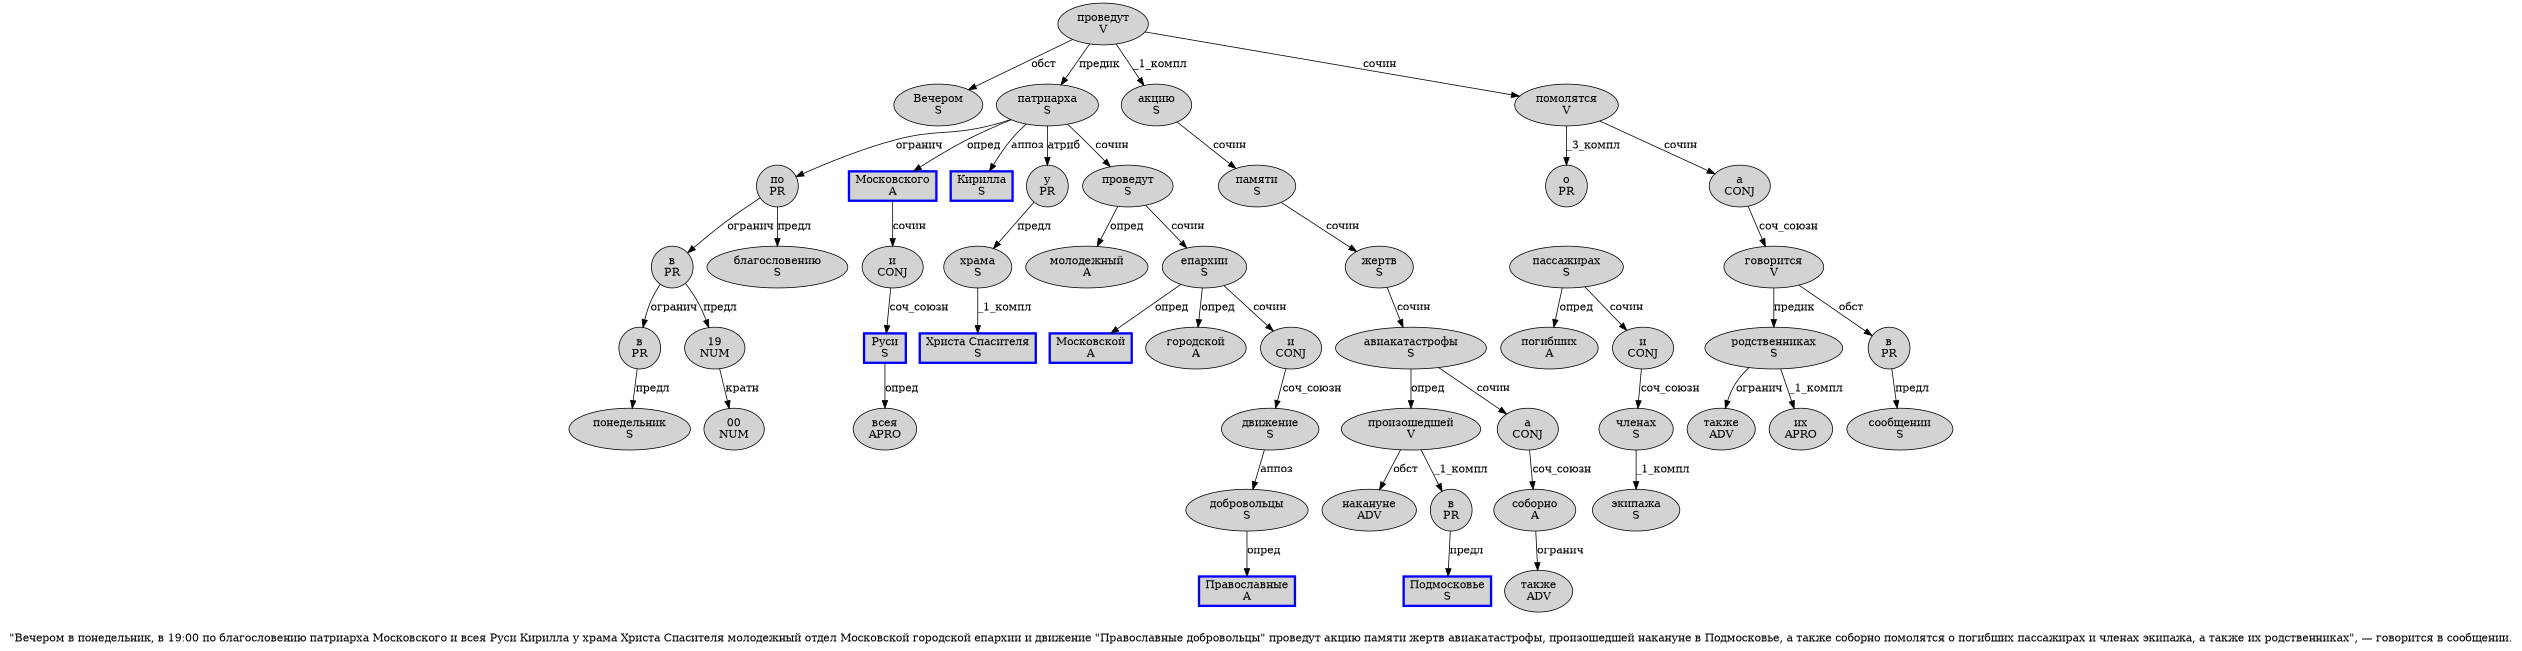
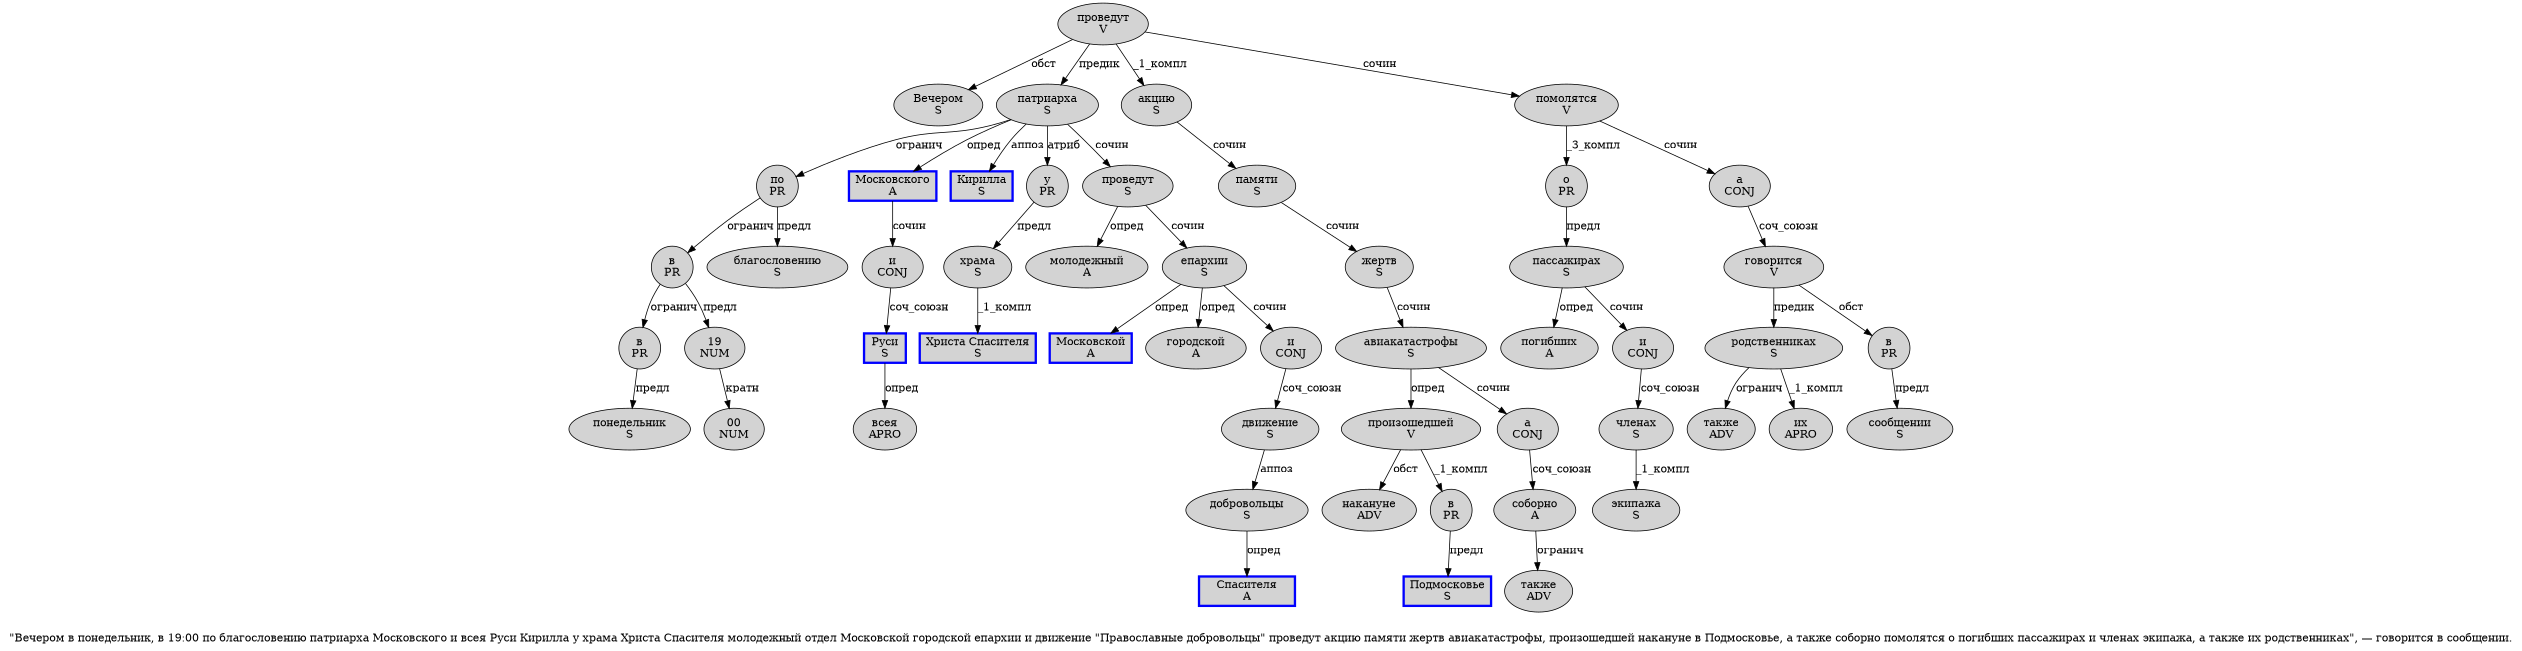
none -> (1566, 223)
(1247, 591) -> (1247, 591)
